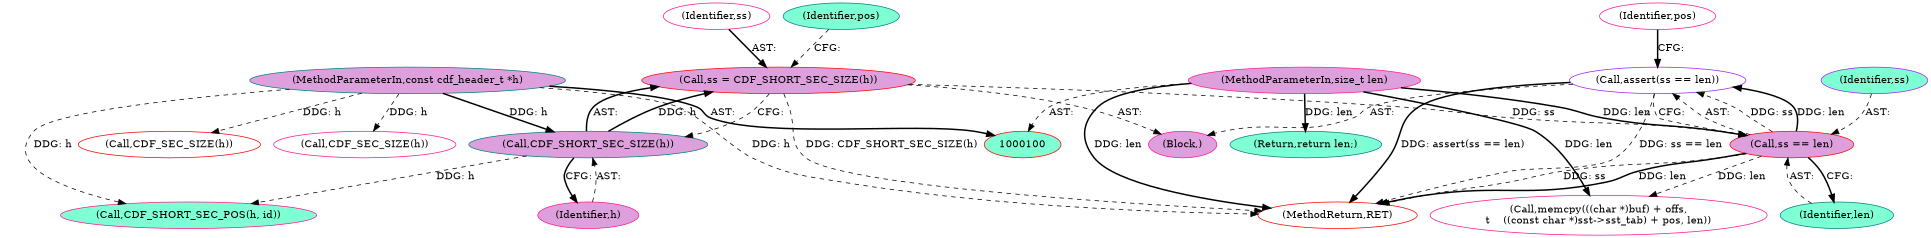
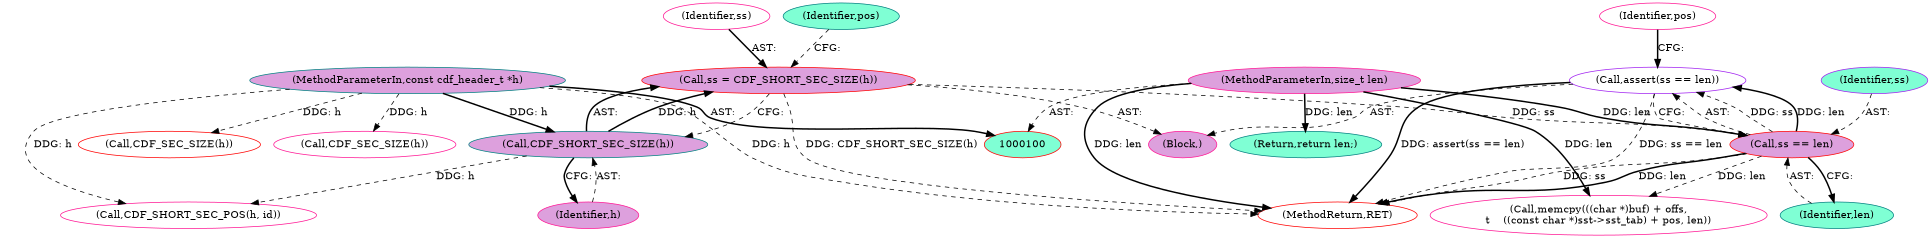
(189, 215) -> (189, 215)
